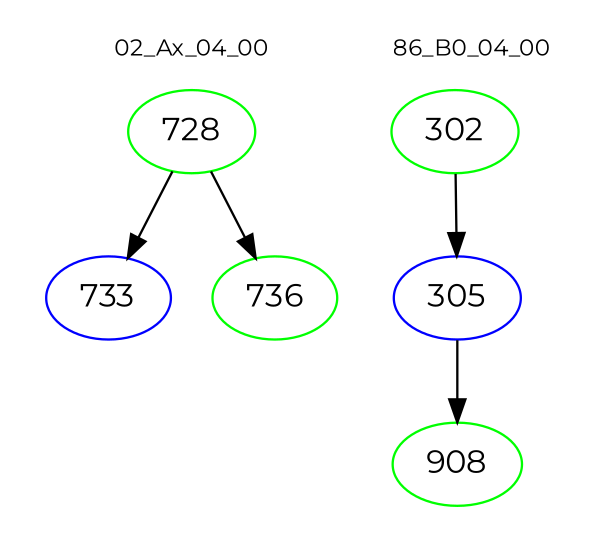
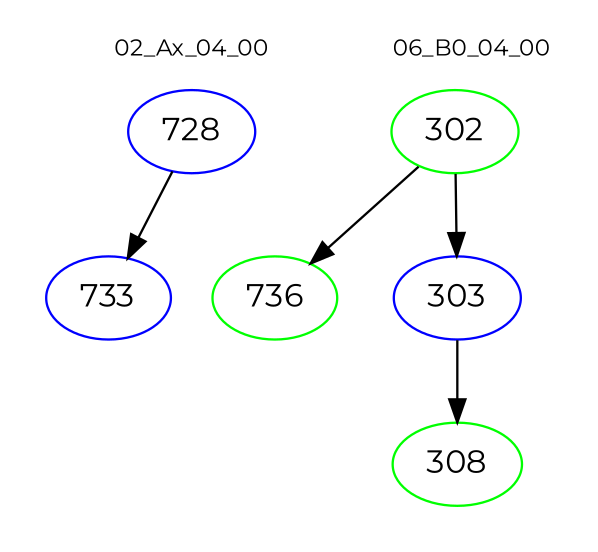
(472, 50) -> (472, 50)
(192, 132) -> (192, 132)
(228, 204) -> (389, 193)
(457, 298) -> (457, 298)
(457, 464) -> (457, 464)
